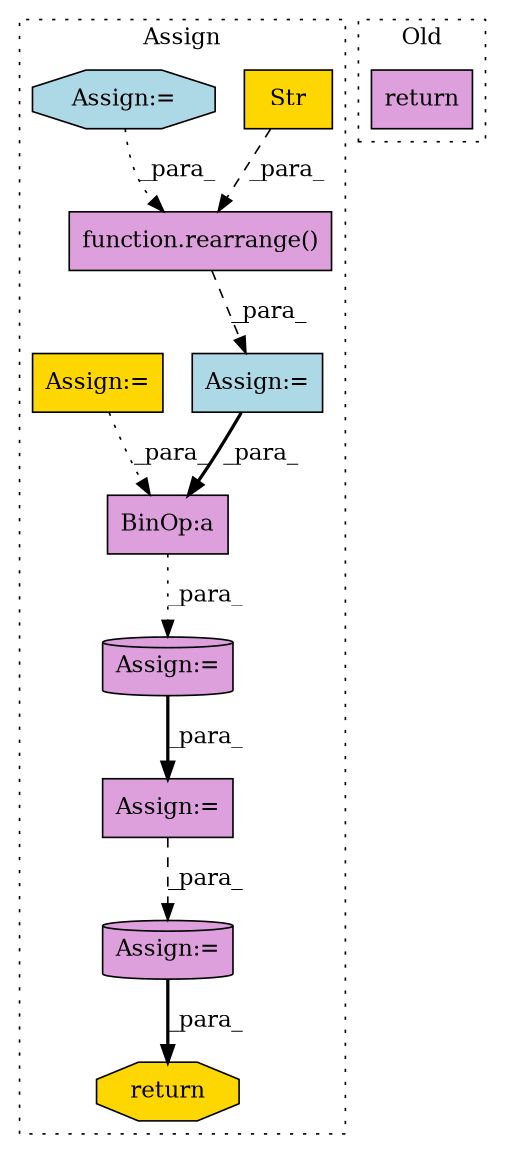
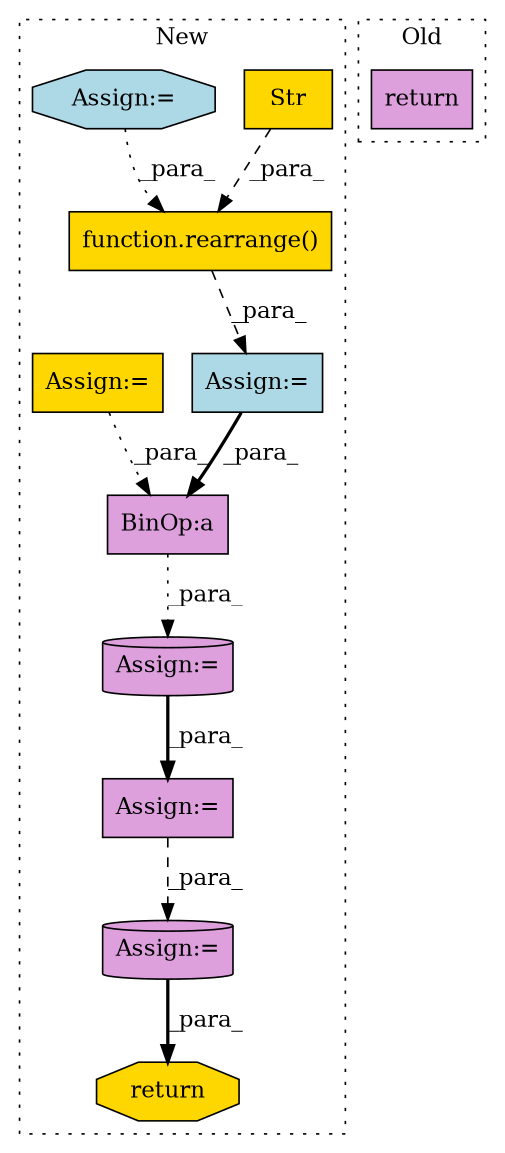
(182, 38) -> (182, 38)
(200, 241) -> (200, 241)
